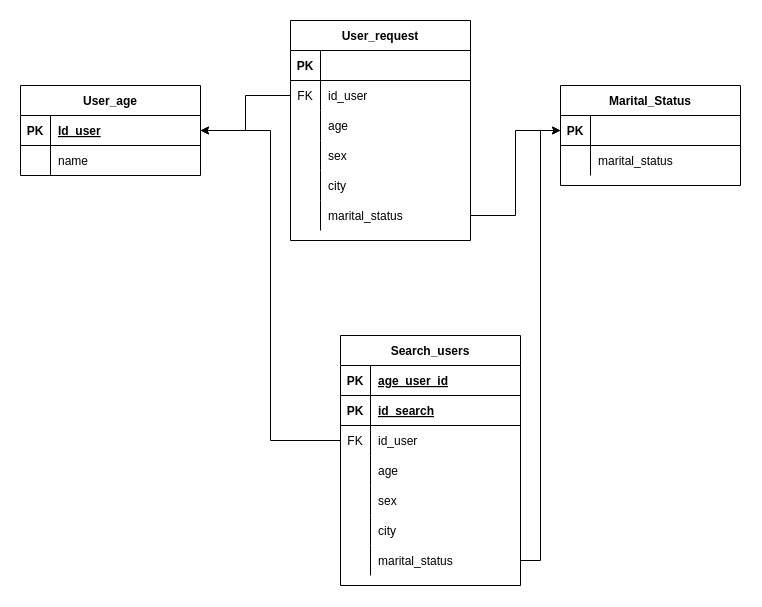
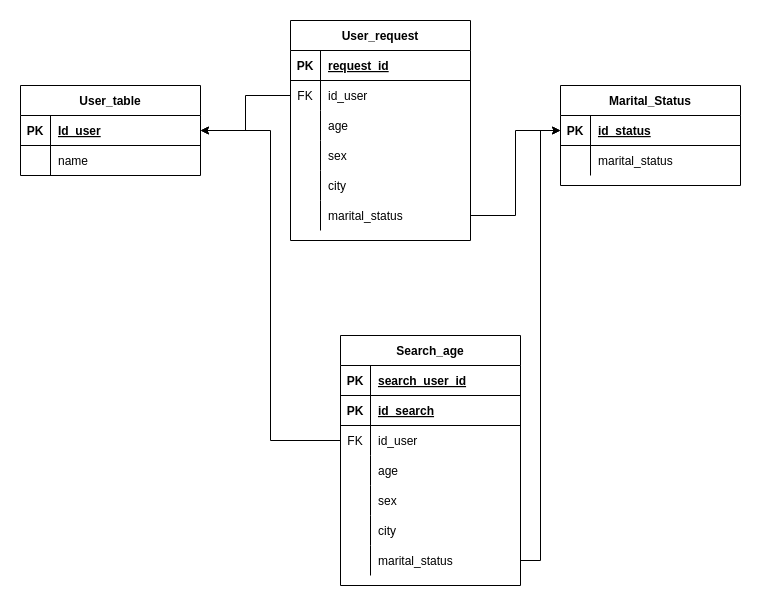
none -> (396, 66)
(110, 101) -> (110, 101)
none -> (666, 131)
(430, 351) -> (430, 351)
(413, 381) -> (423, 381)
